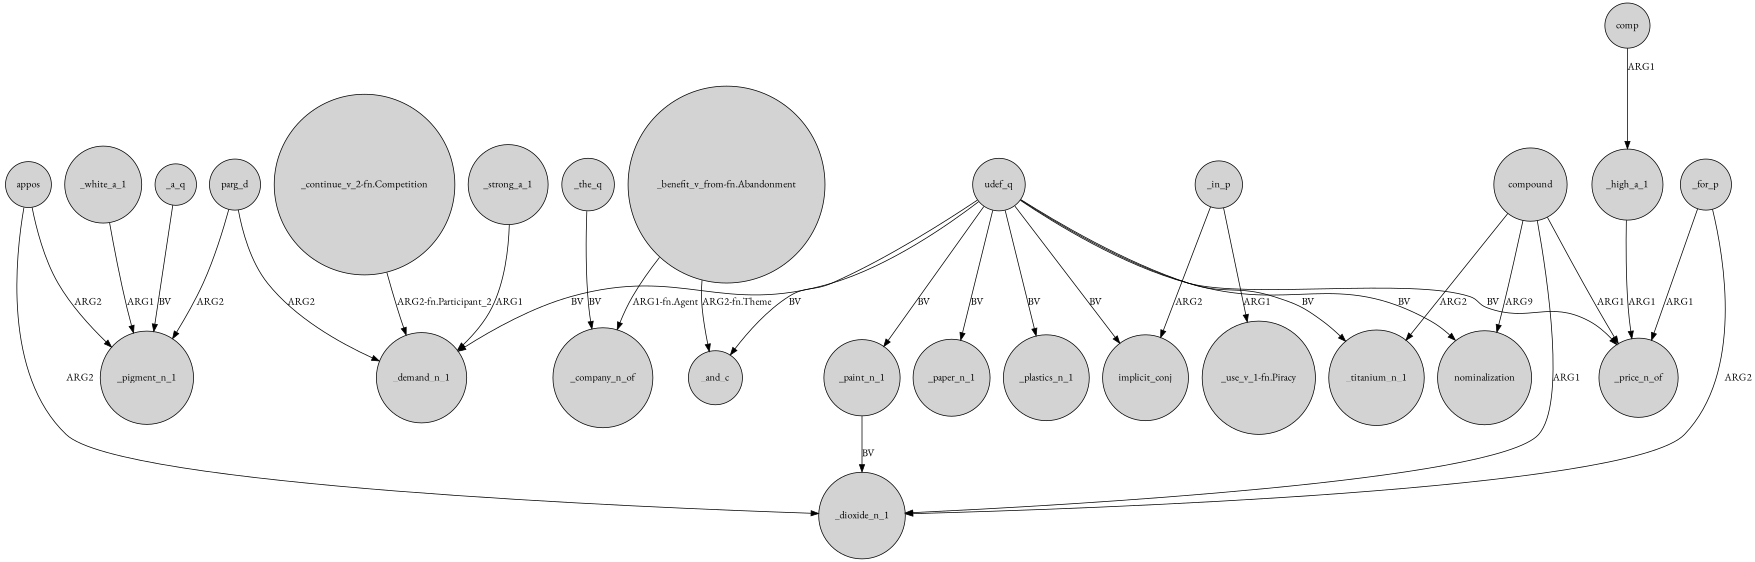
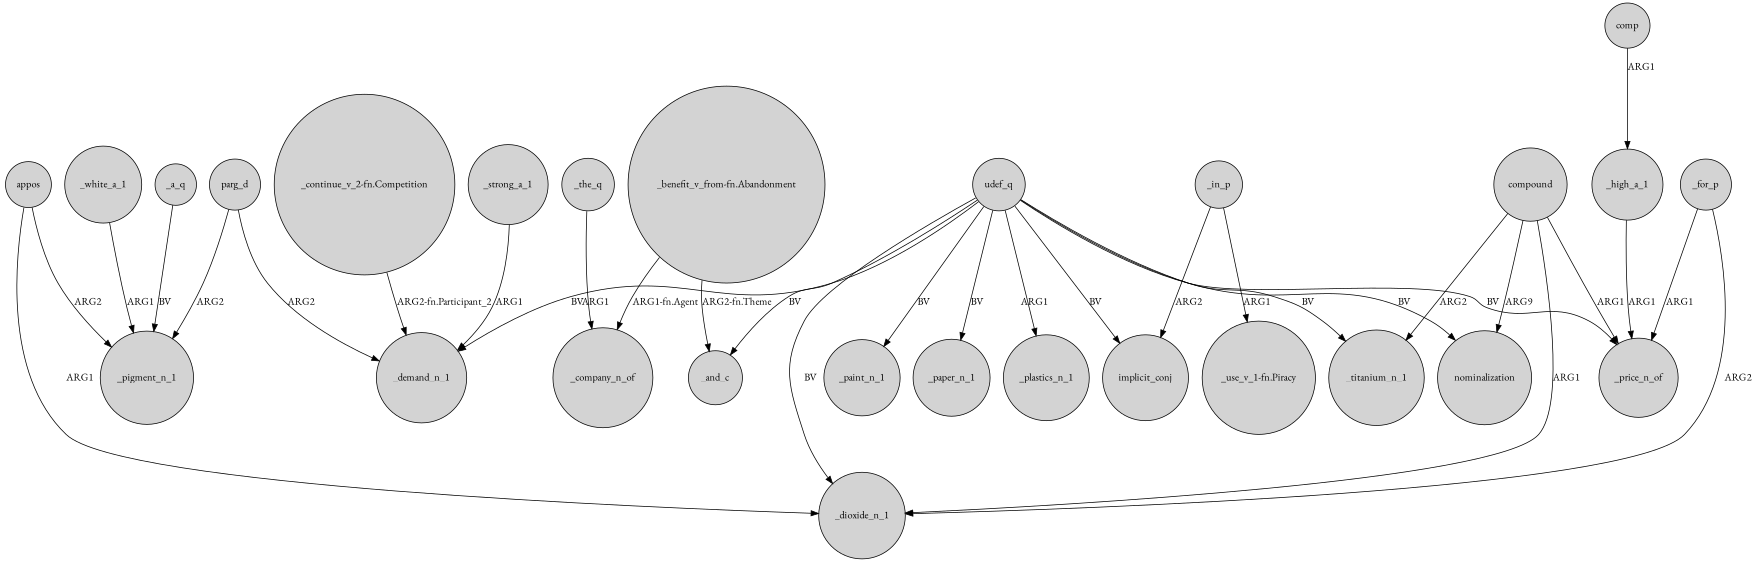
(596, 302) -> (596, 302)
(1034, 302) -> (1034, 302)
(80, 378) -> (80, 378)
(862, 440) -> (818, 303)
